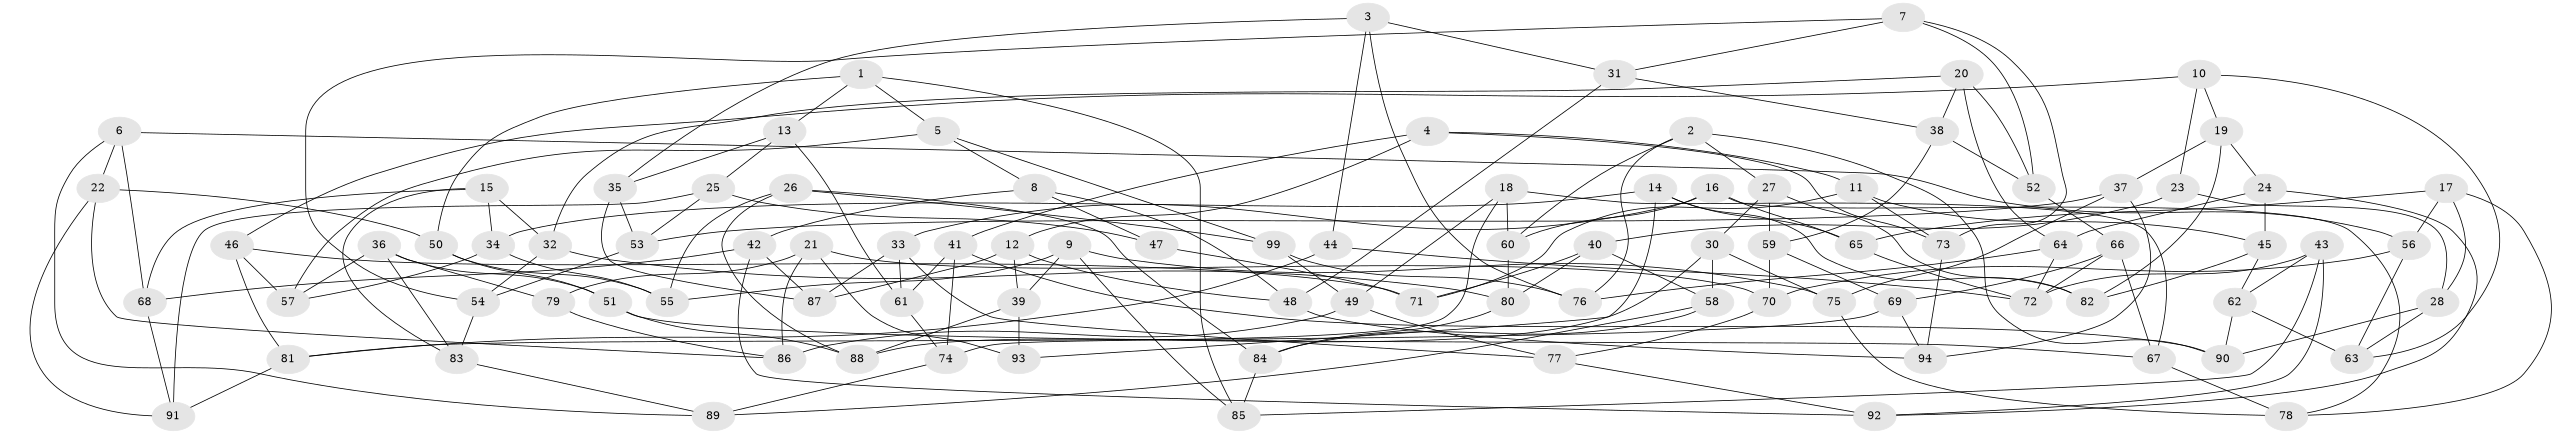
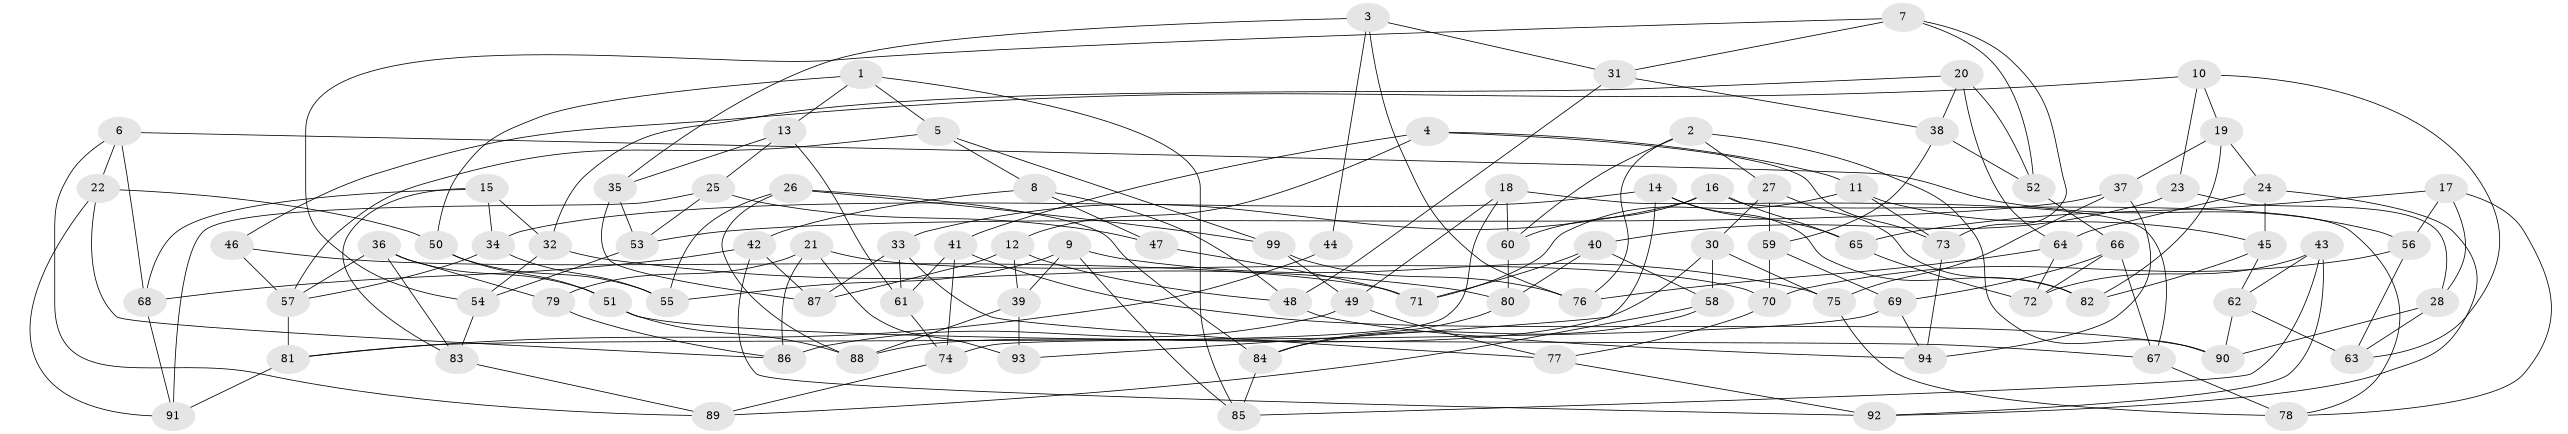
(1747, 275) -> none
(254, 305) -> (288, 327)
